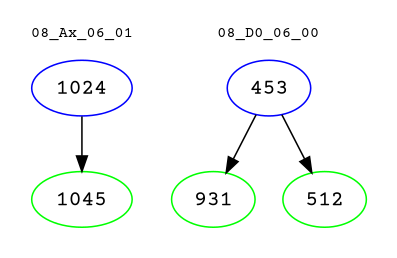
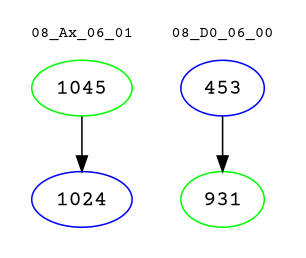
(82, 136) -> (82, 136)
(325, 199) -> none
